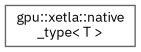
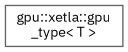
(70, 26) -> (64, 26)
